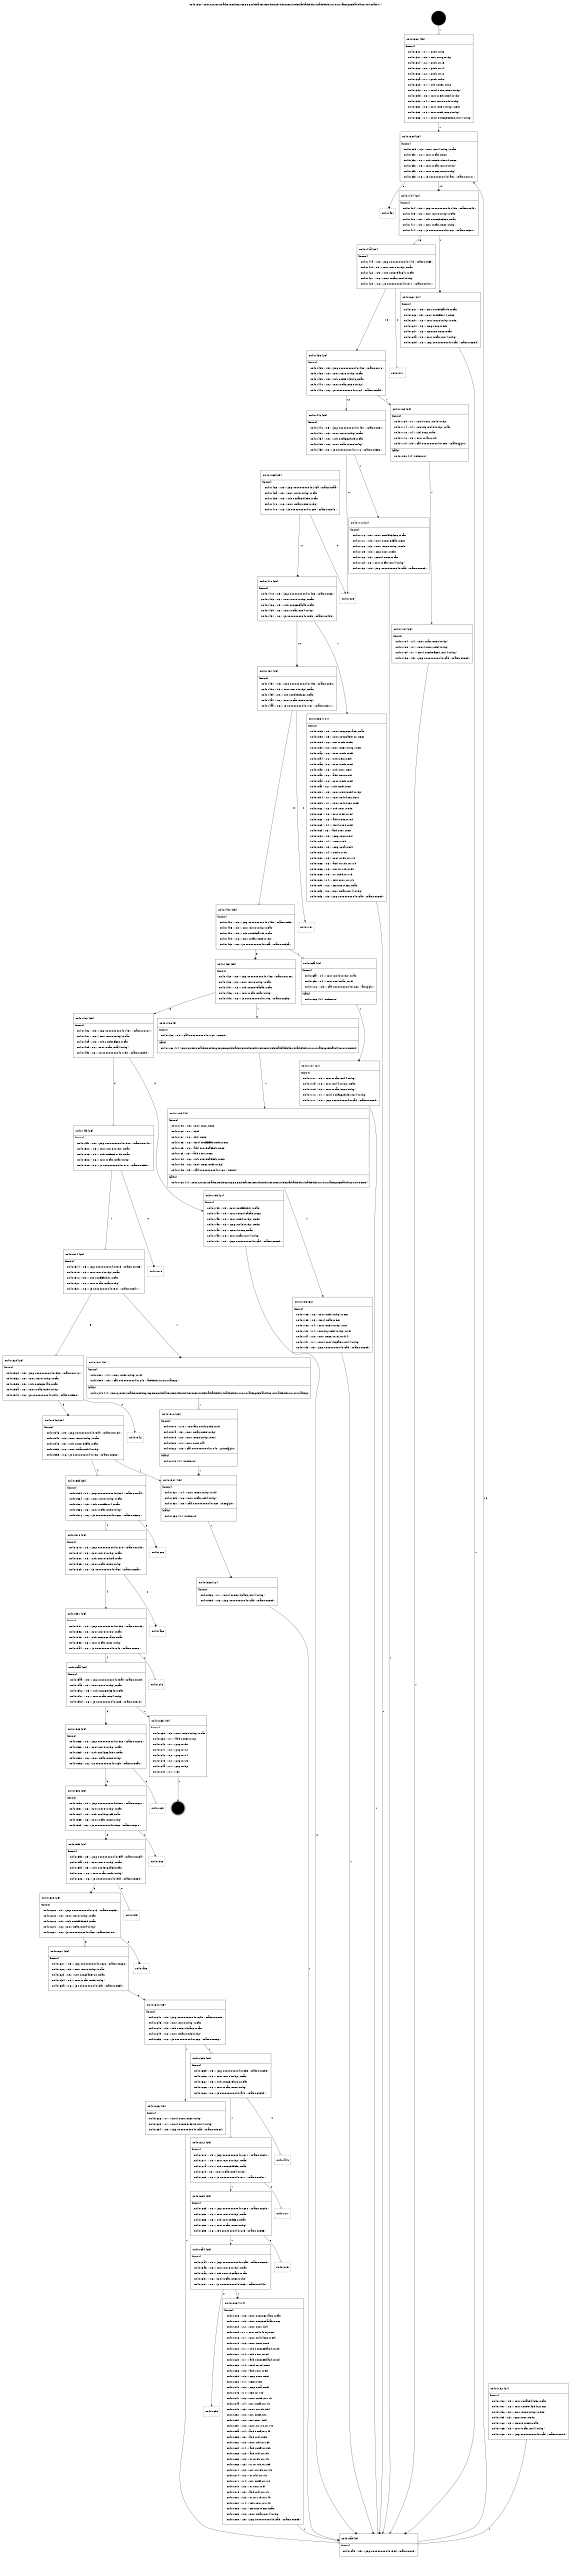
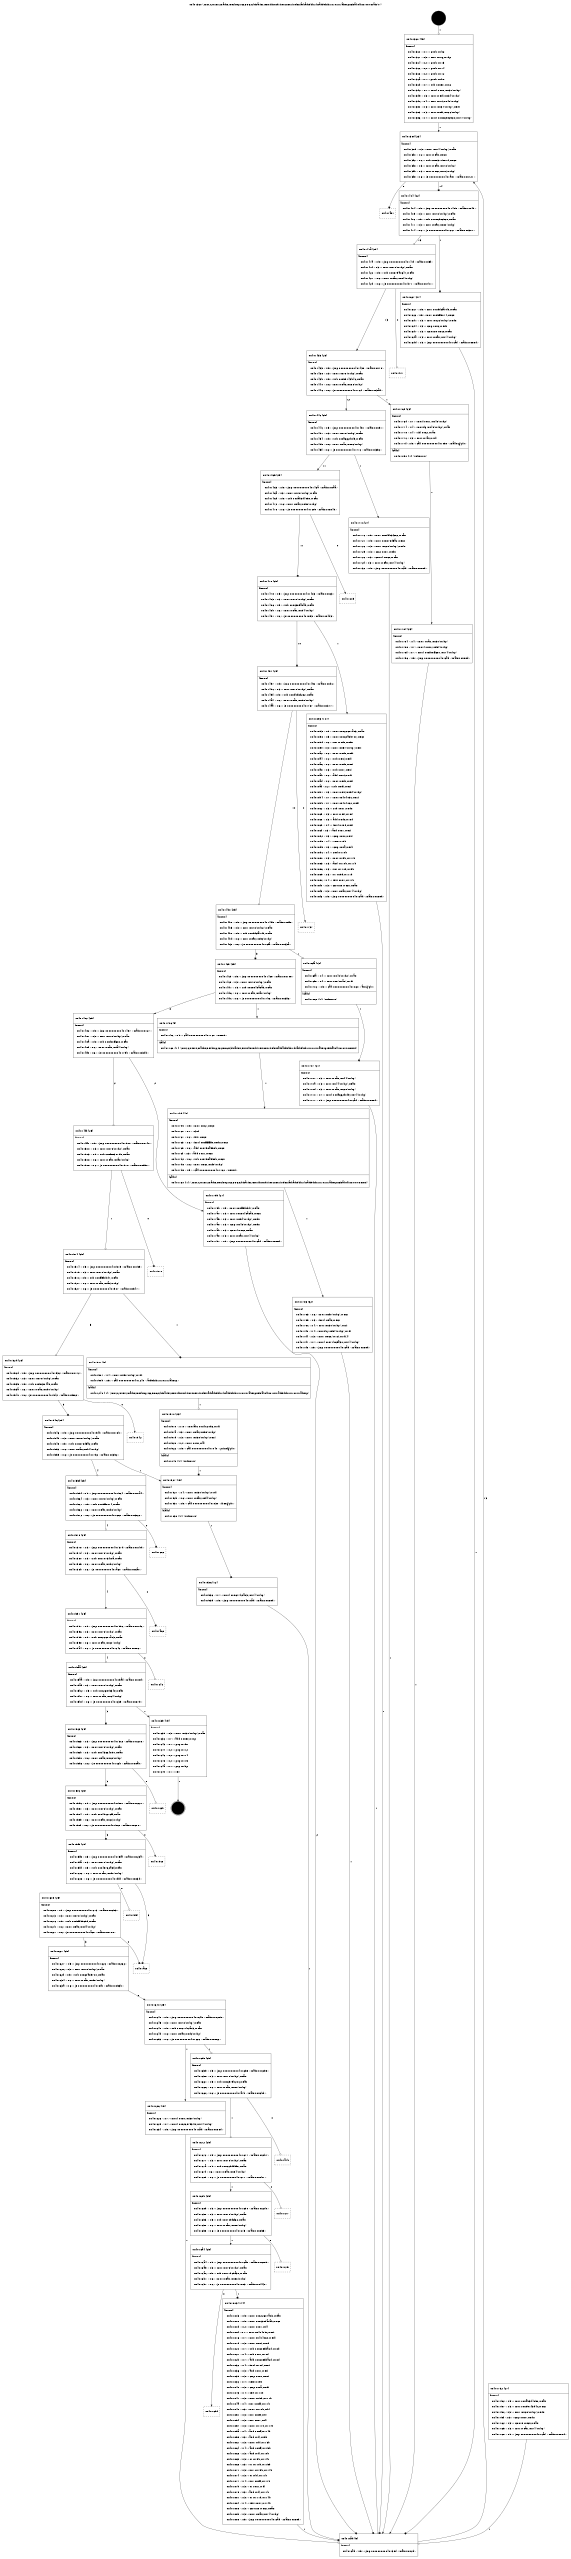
(347, 524) -> (324, 462)
(93, 1888) -> (147, 1922)
